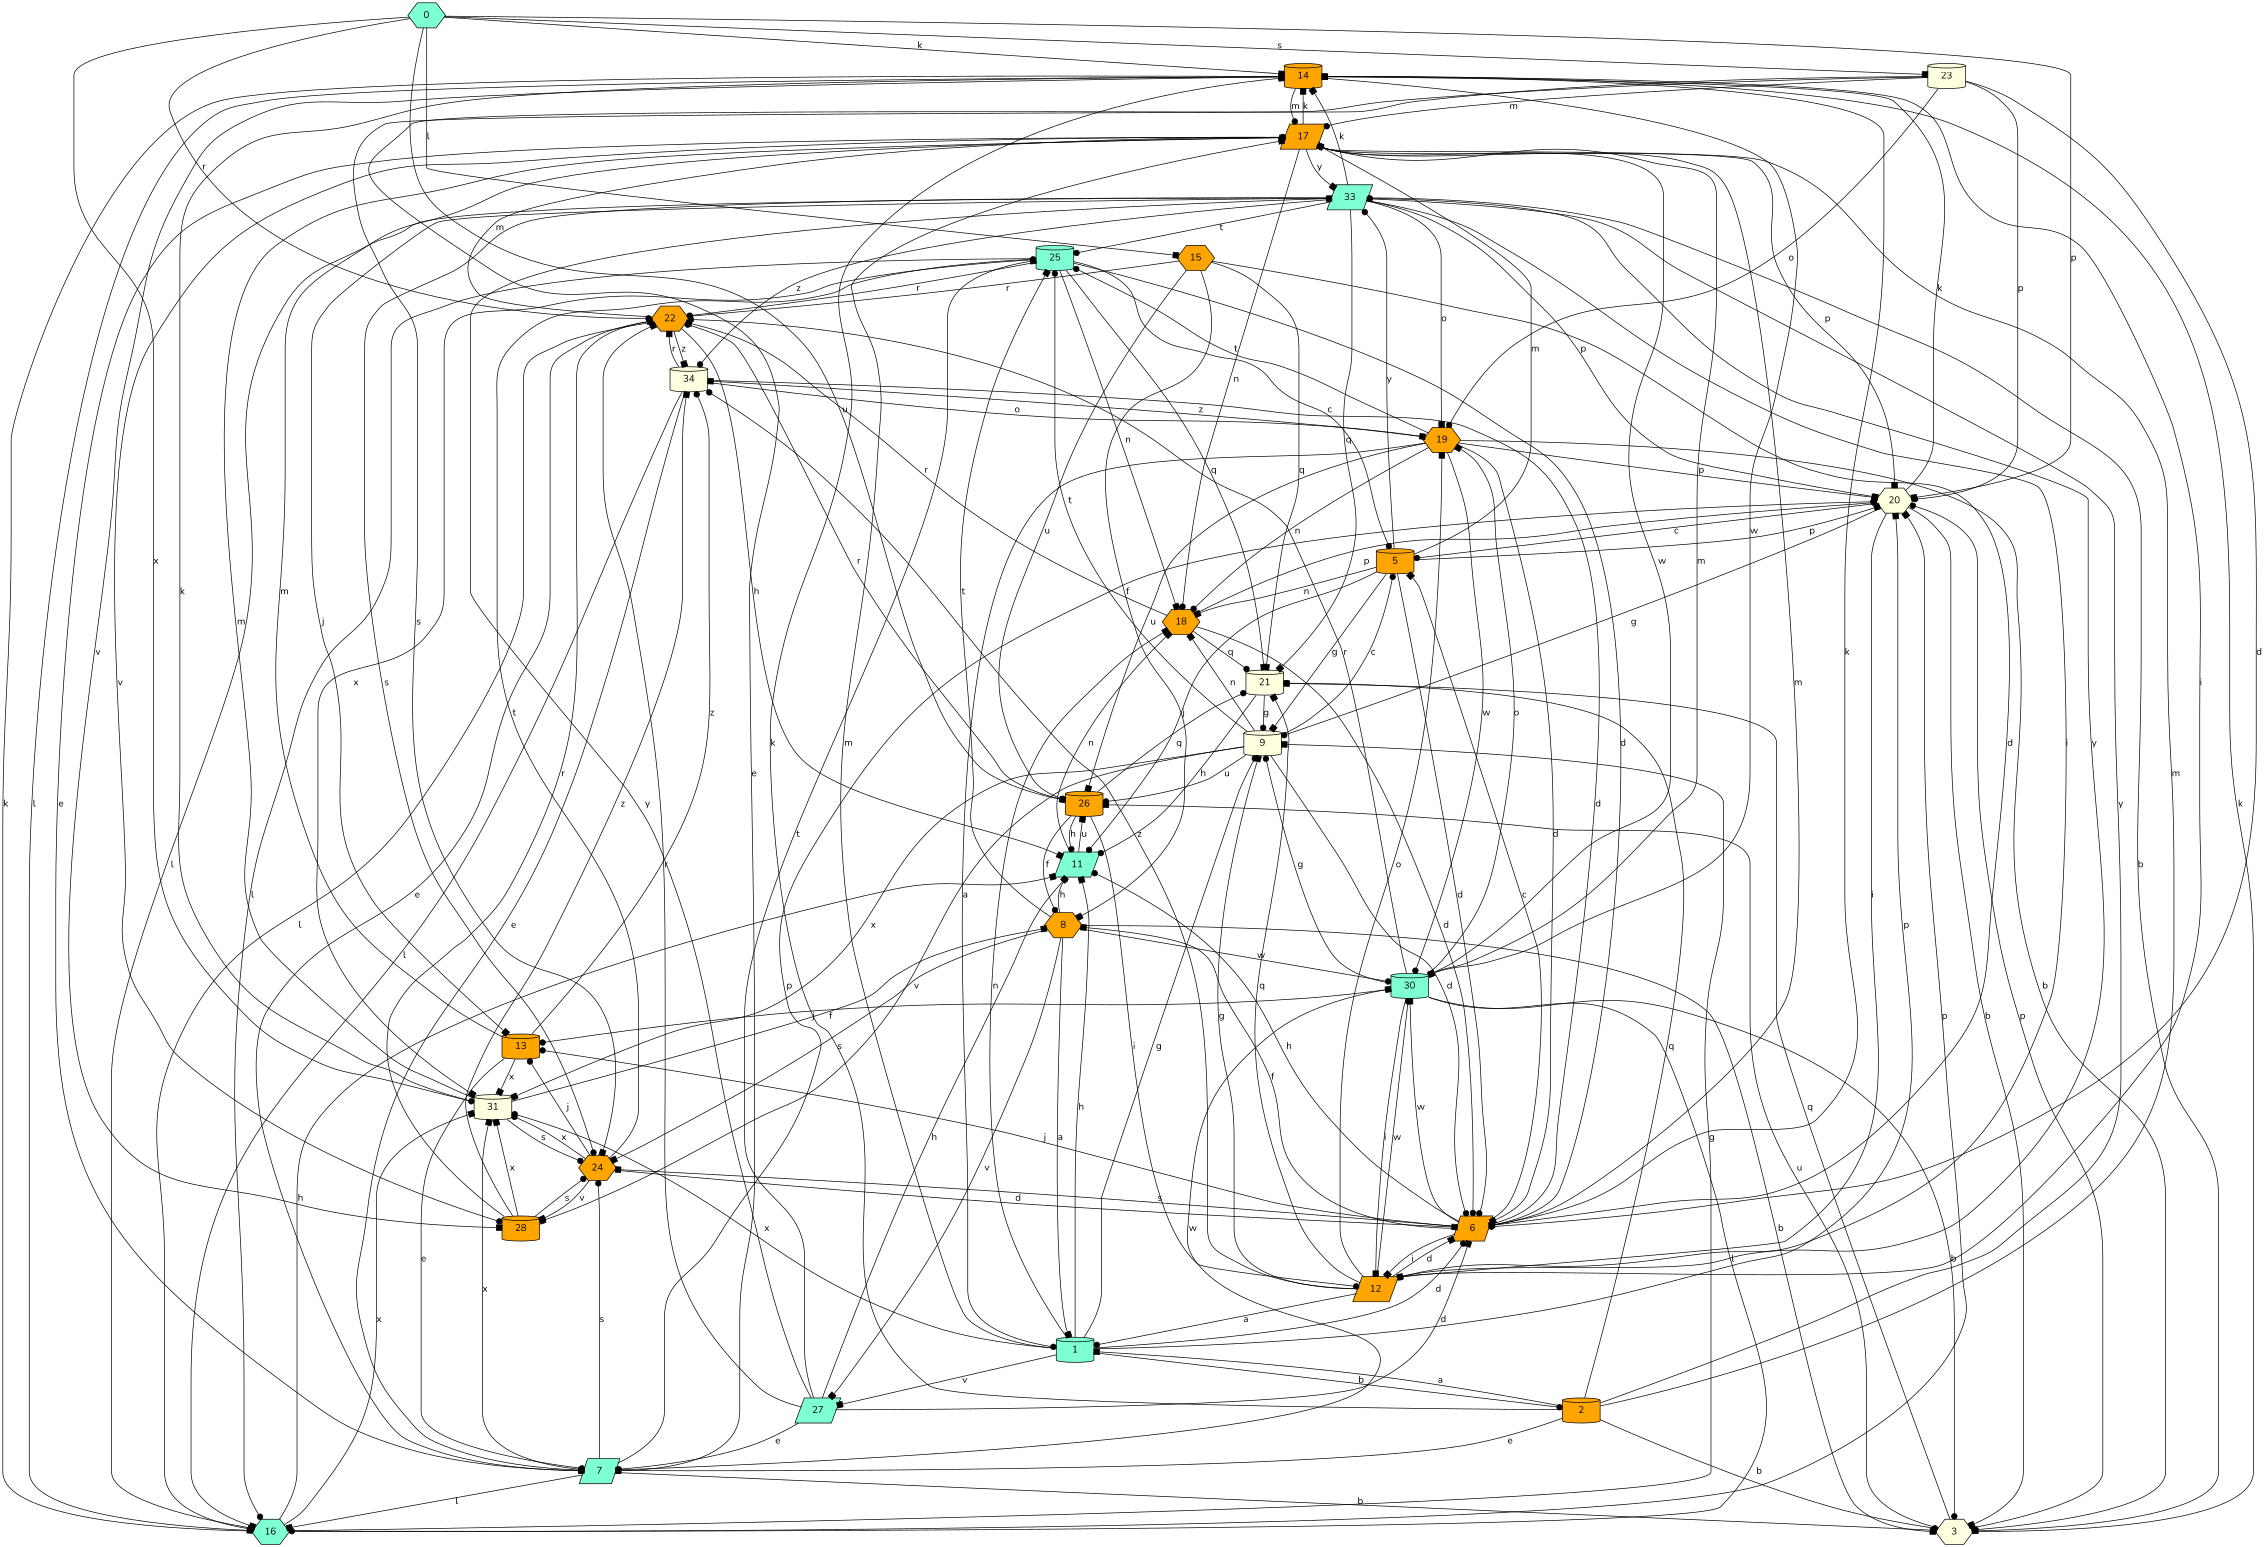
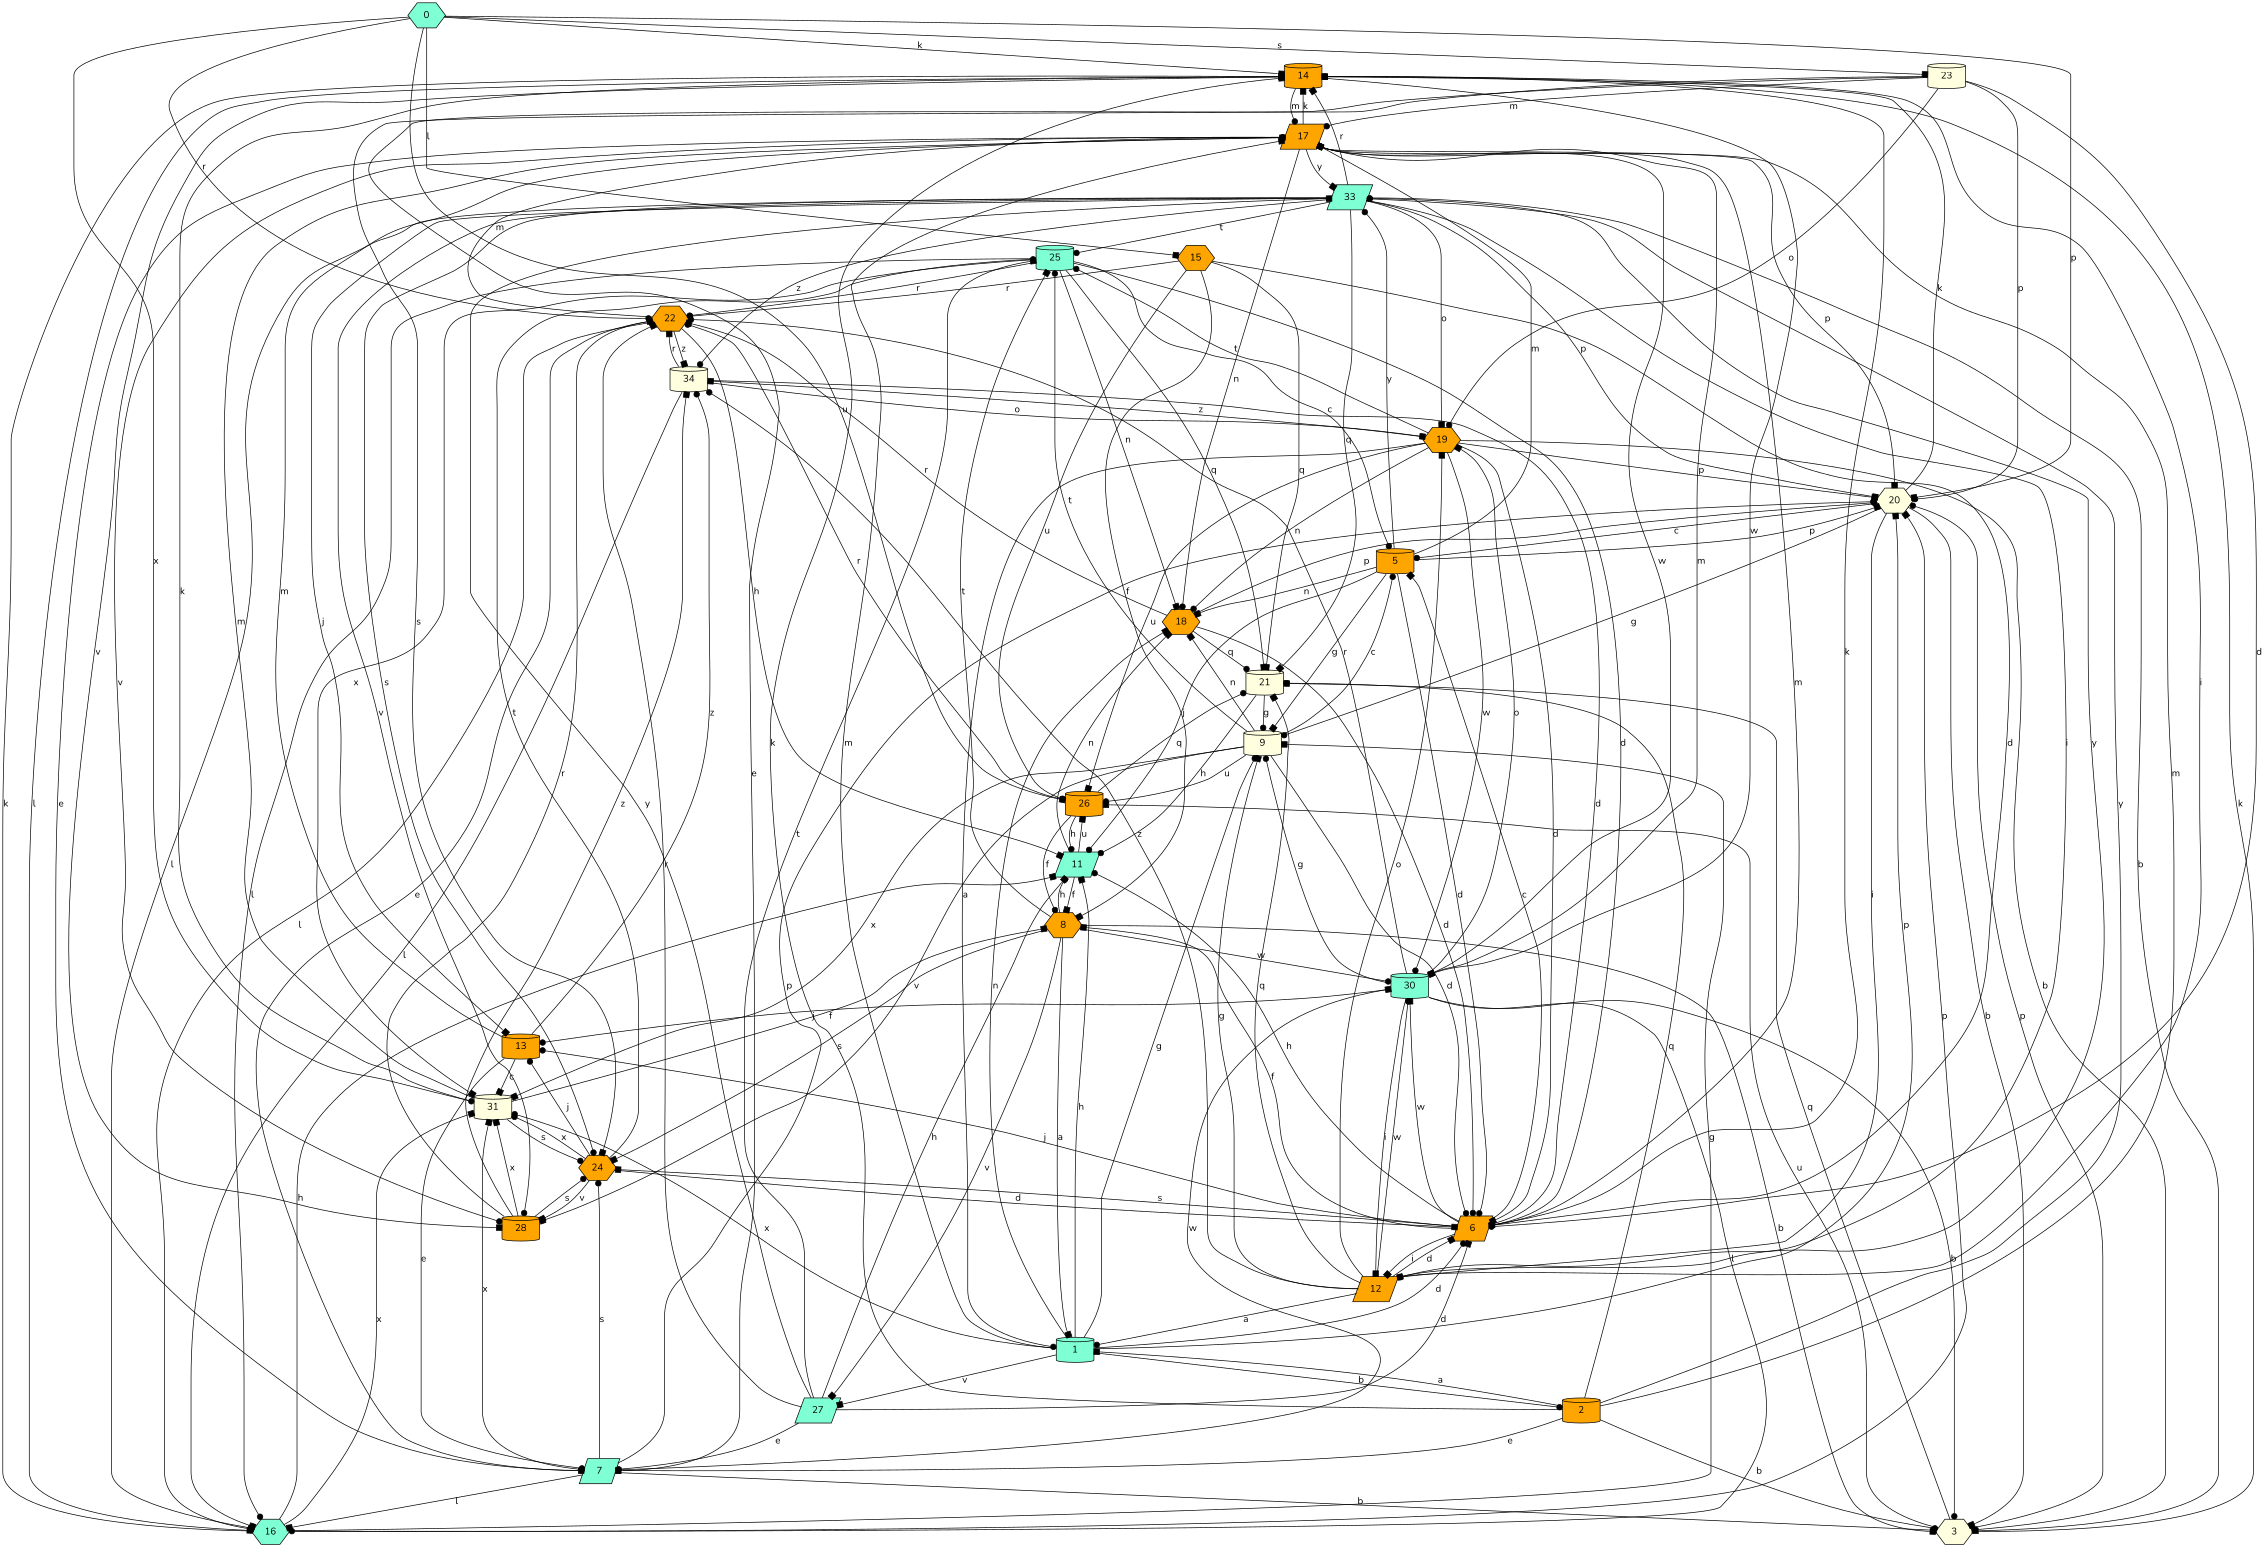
(1342, 137) -> (1342, 137)
none -> (380, 290)
none -> (1071, 891)
(477, 964) -> none
(512, 1077) -> (512, 1077)
(1143, 1122) -> none
